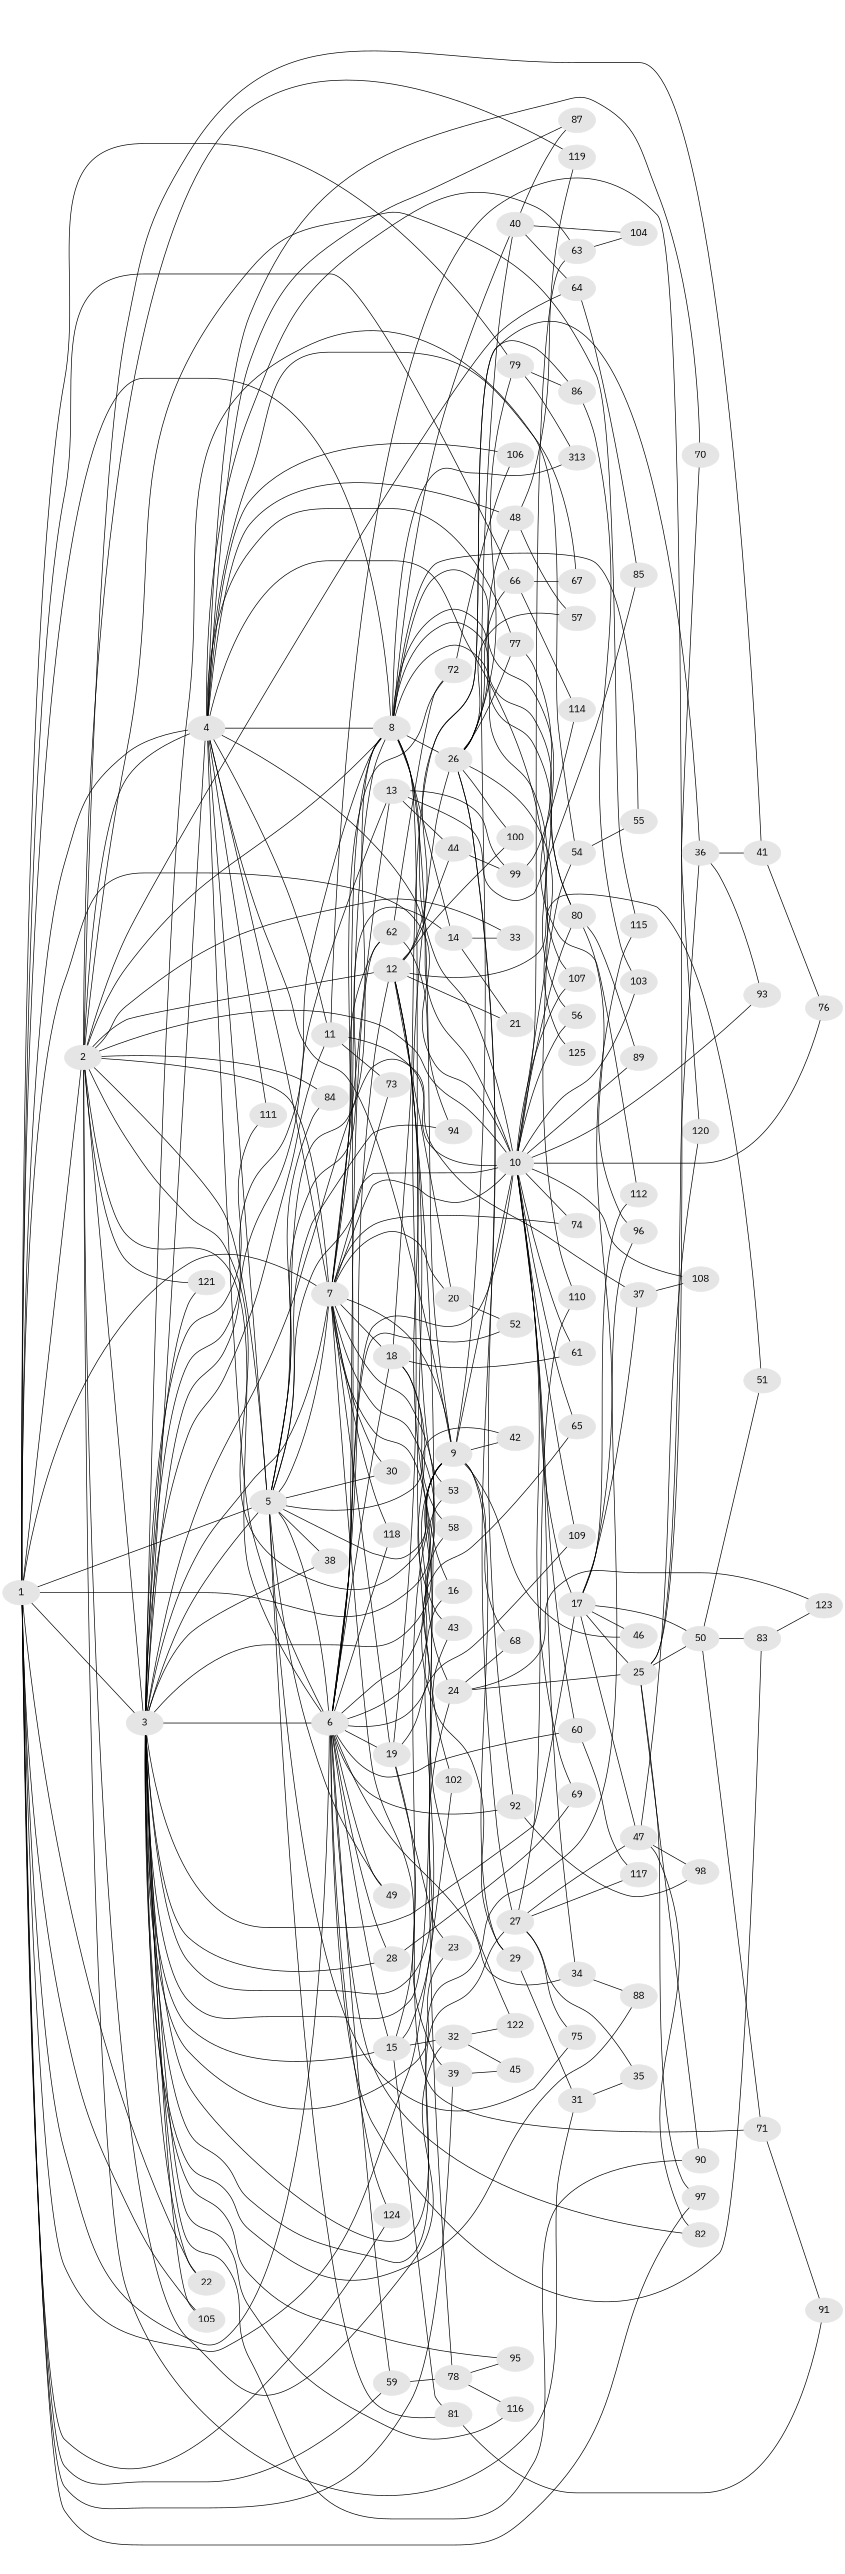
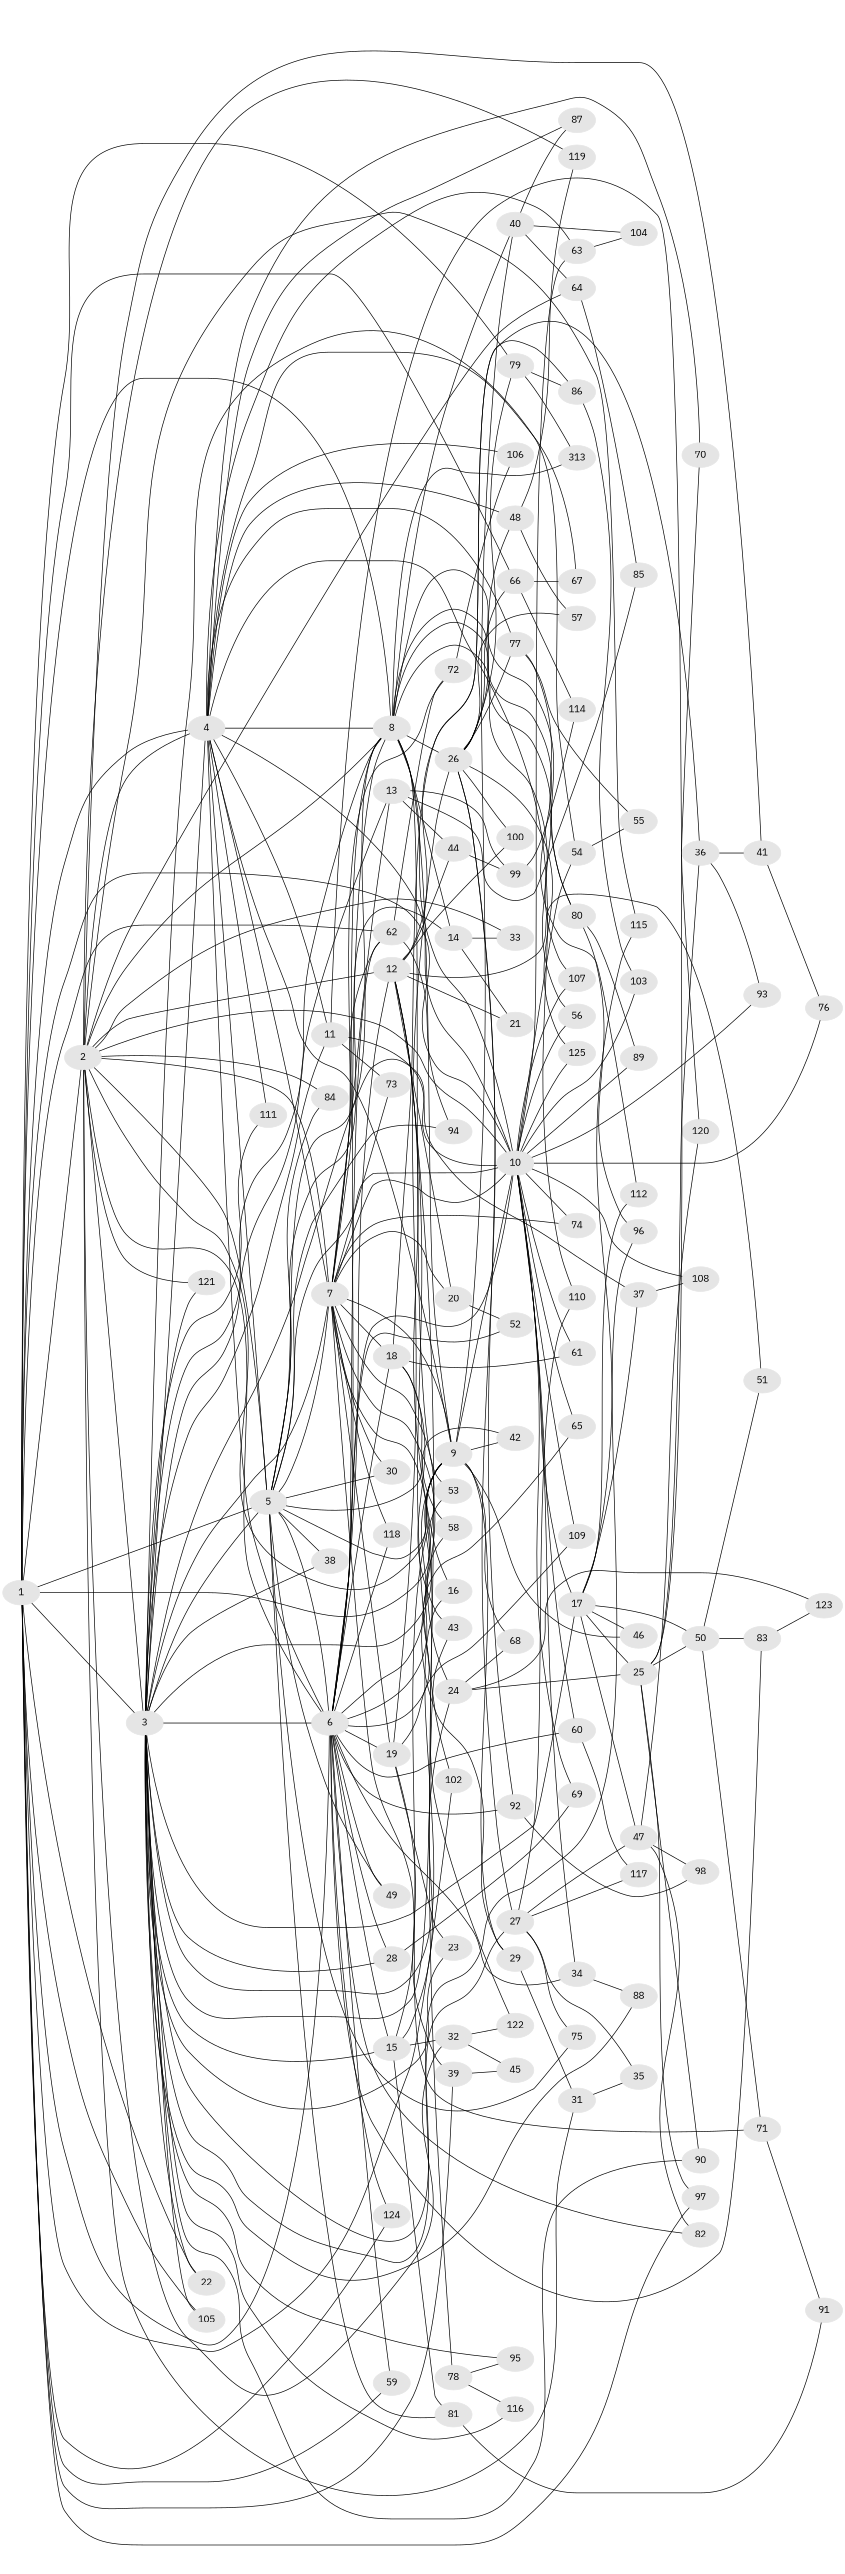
(562, 555) -> (574, 751)
(539, 1038) -> (540, 1108)
(101, 1356) -> (48, 1118)
(423, 2380) -> none
